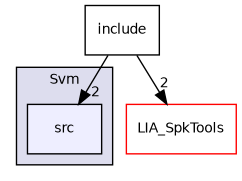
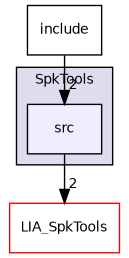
(148, 74) -> (65, 174)
(65, 80) -> (65, 80)
